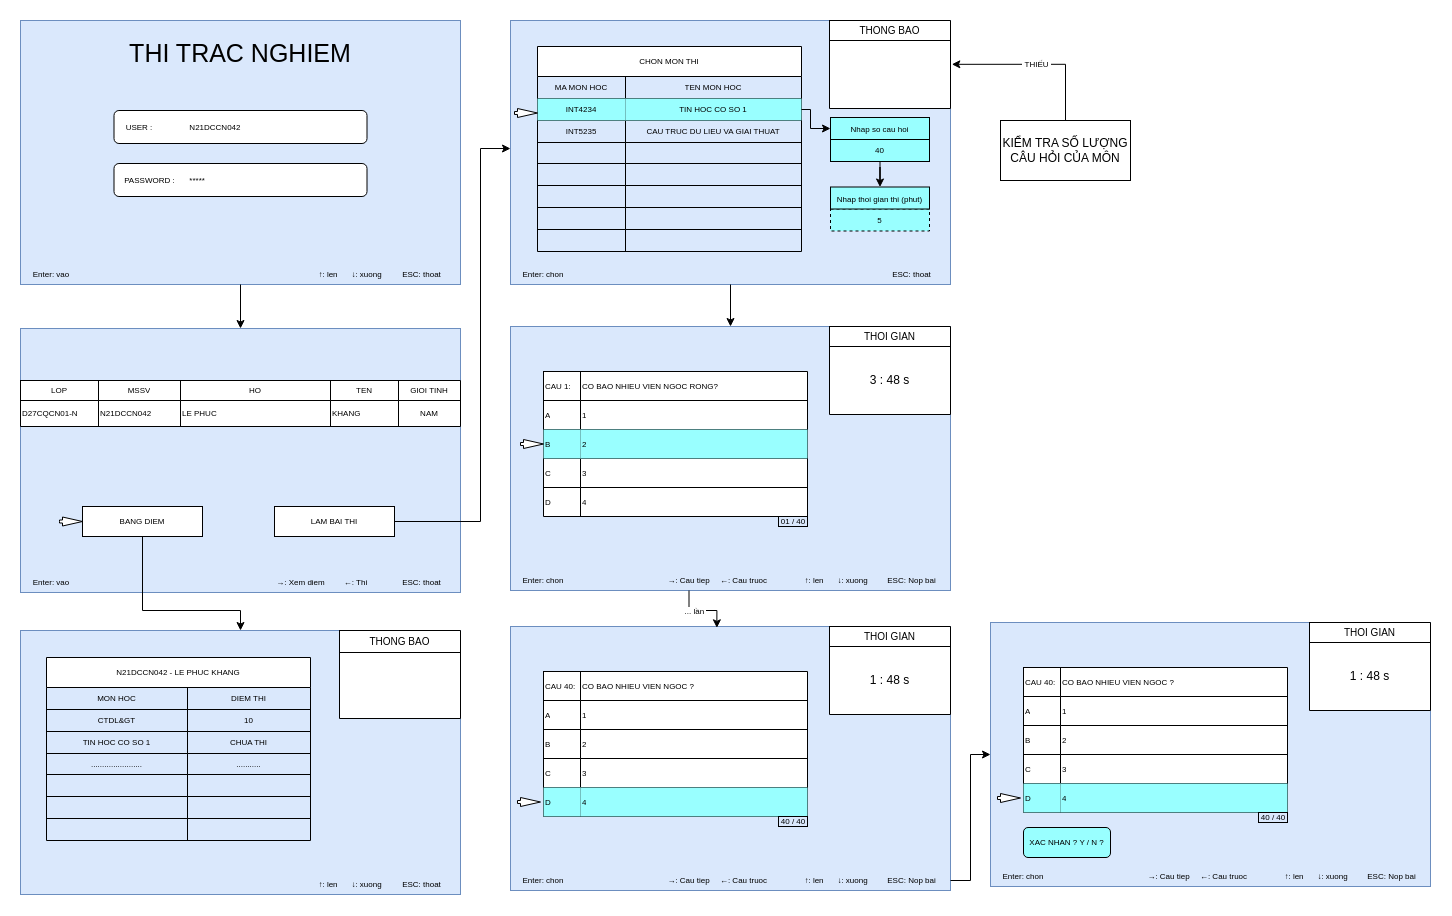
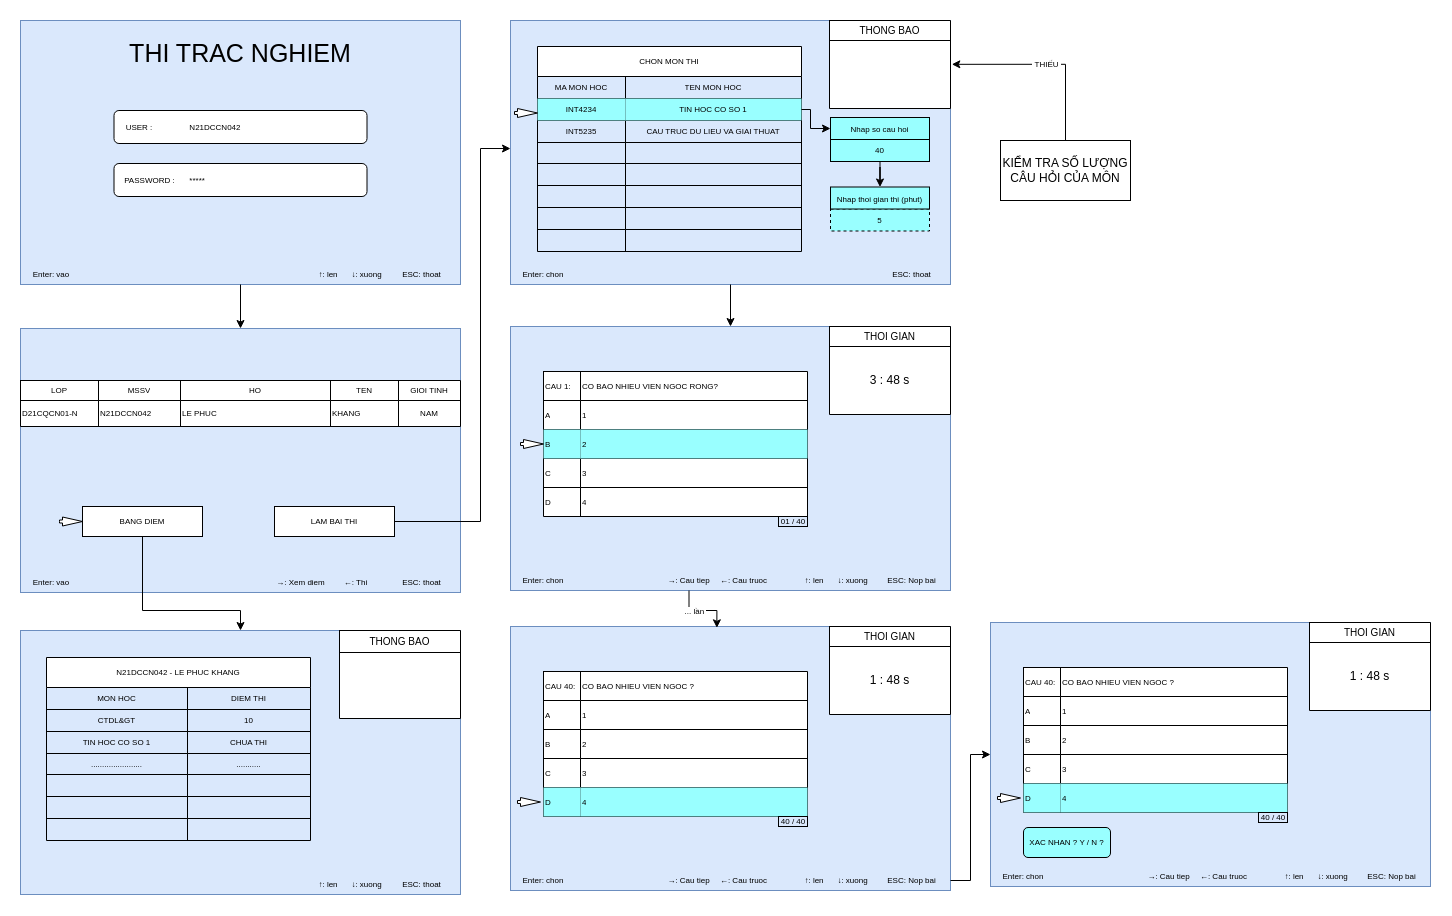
(1066, 151) -> (1066, 171)
(47, 414) -> (47, 414)
